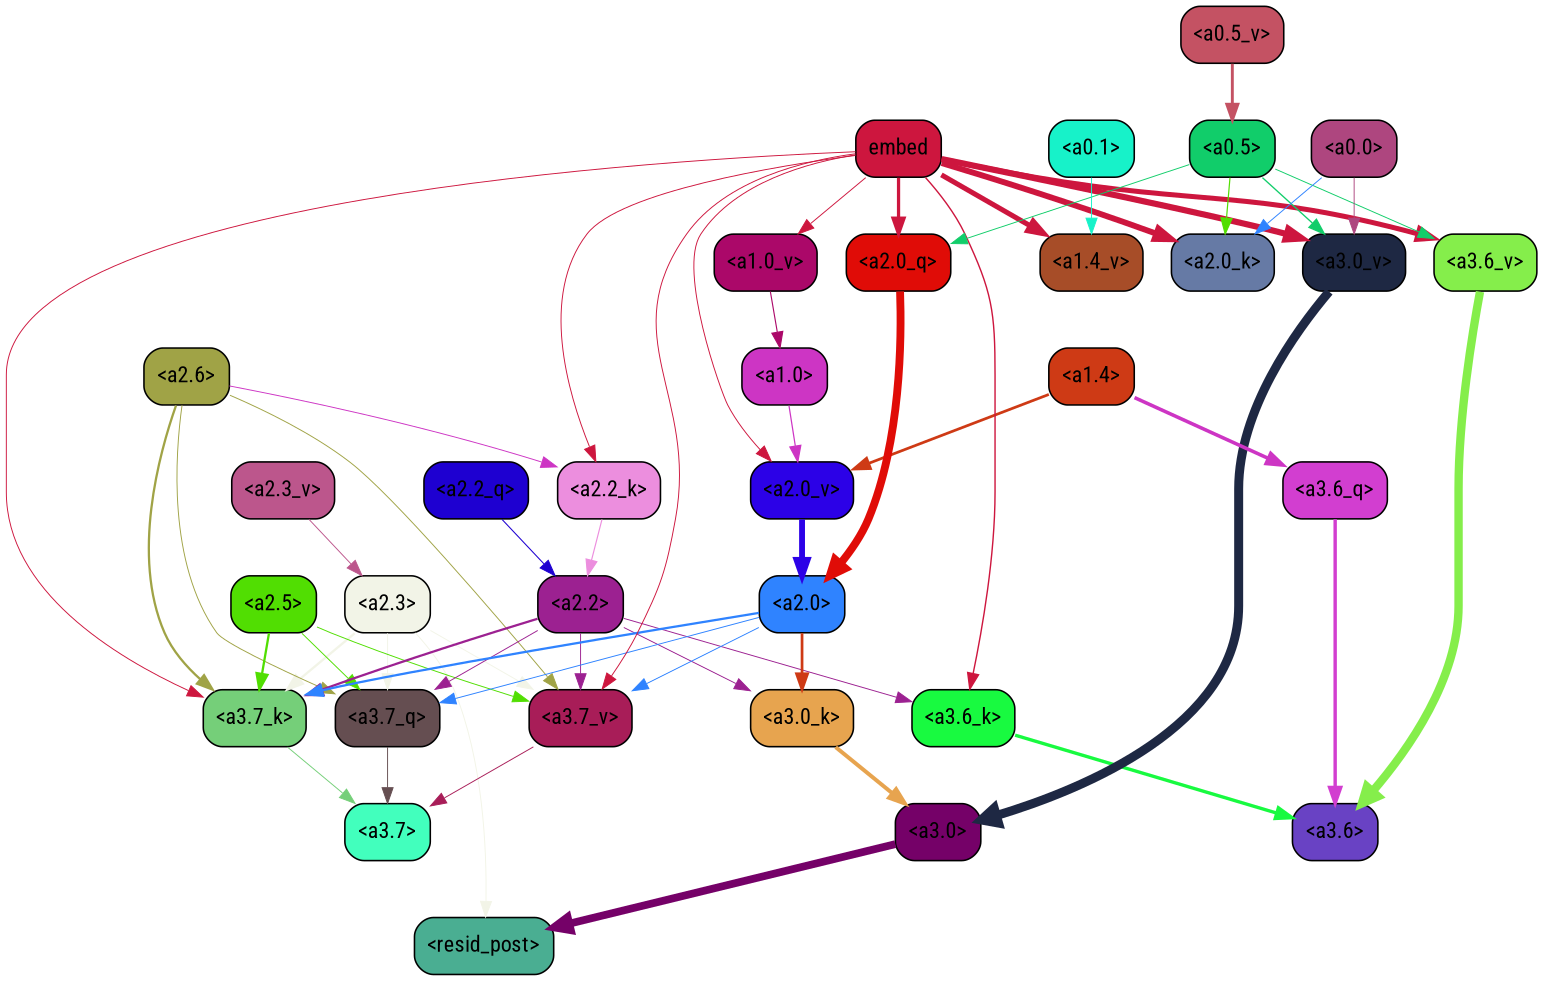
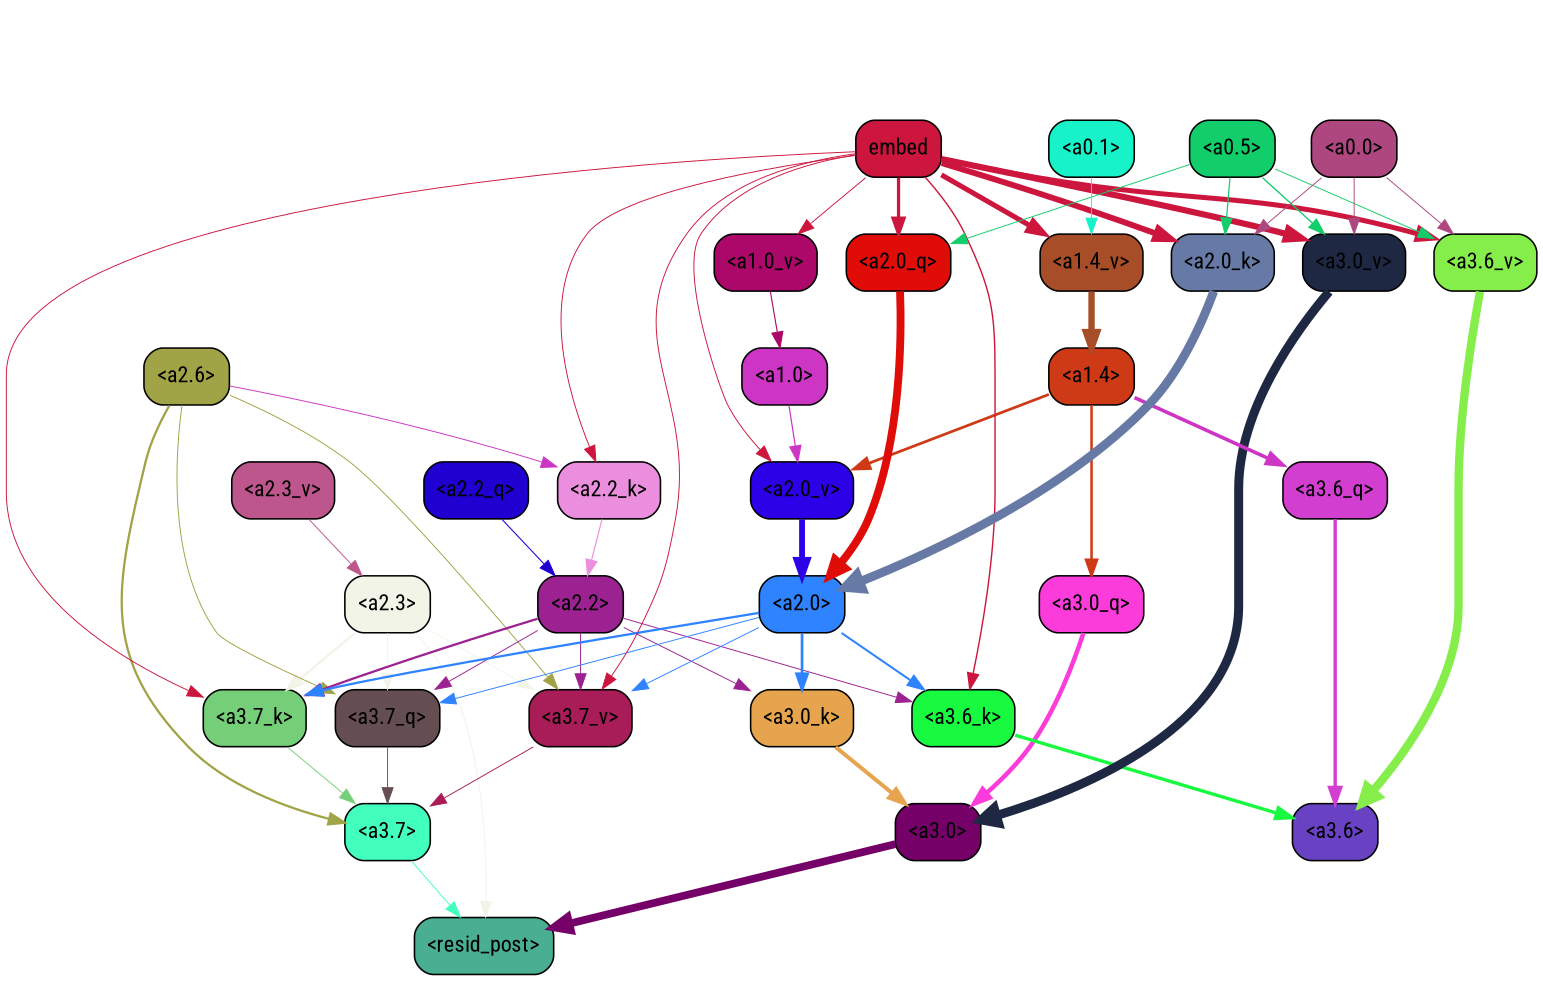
(1232, 35) -> none
(1229, 190) -> (1229, 190)
(1299, 197) -> (1299, 197)
none -> (1414, 201)
none -> (1092, 312)
none -> (1069, 472)
(149, 548) -> (125, 635)
(274, 604) -> none
none -> (1092, 604)
(802, 653) -> (802, 653)
none -> (876, 657)
none -> (431, 883)
